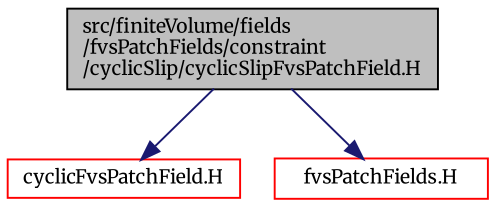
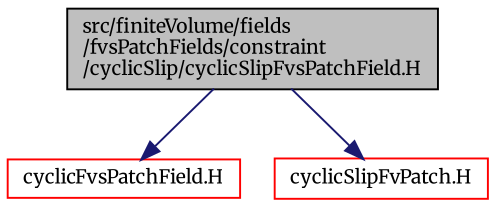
(381, 179) -> (381, 179)
